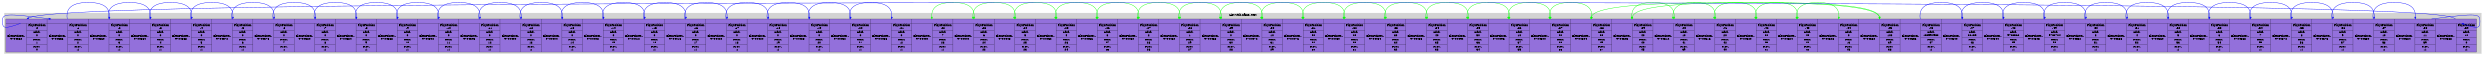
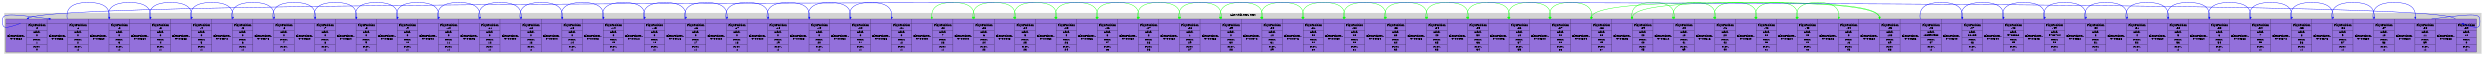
(1243, 15) -> (1243, 15)
